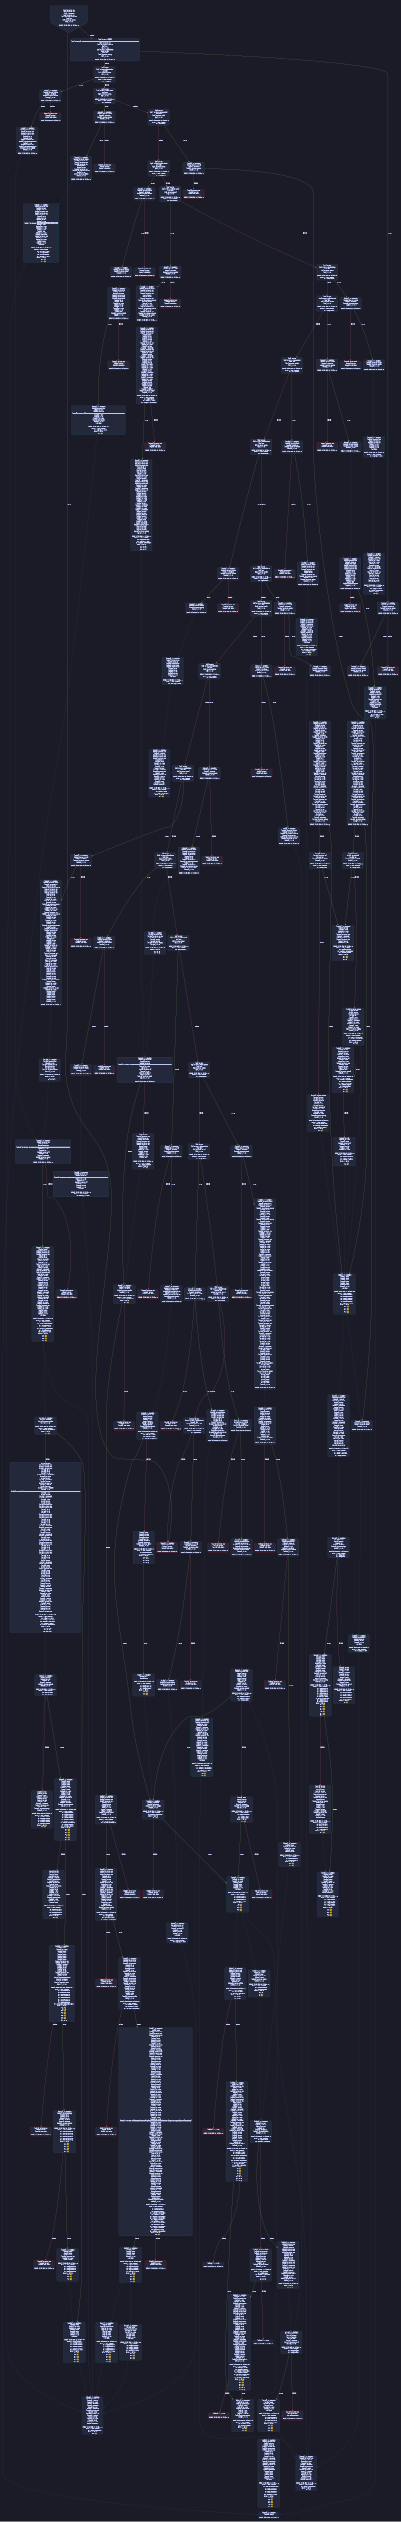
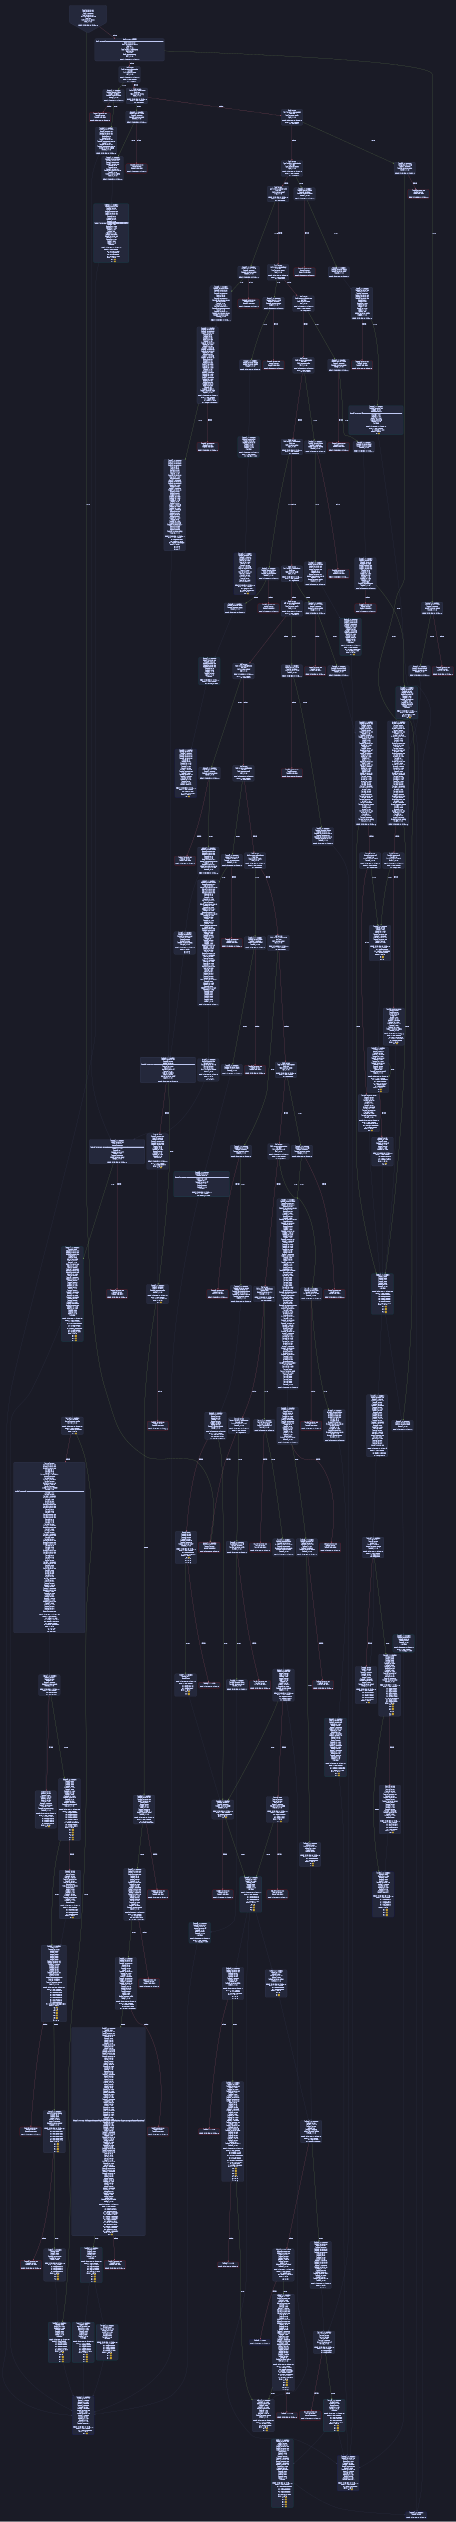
none -> (209, 1685)
(269, 2515) -> (416, 2515)
